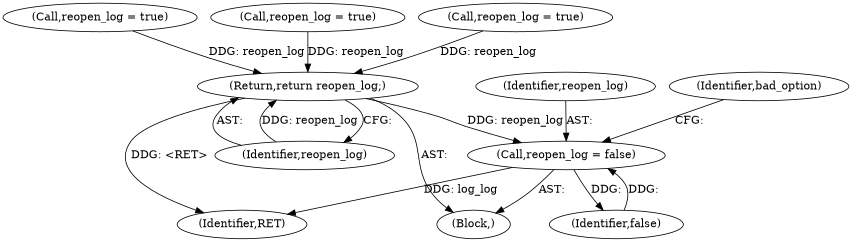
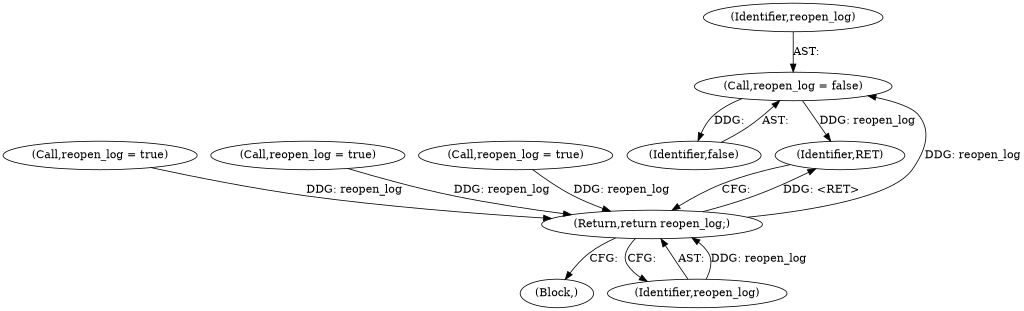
(759, 86) -> none
(436, 155) -> (606, 259)
none -> (733, 180)
(461, 190) -> (867, 121)
(645, 190) -> (777, 121)
(530, 192) -> none
